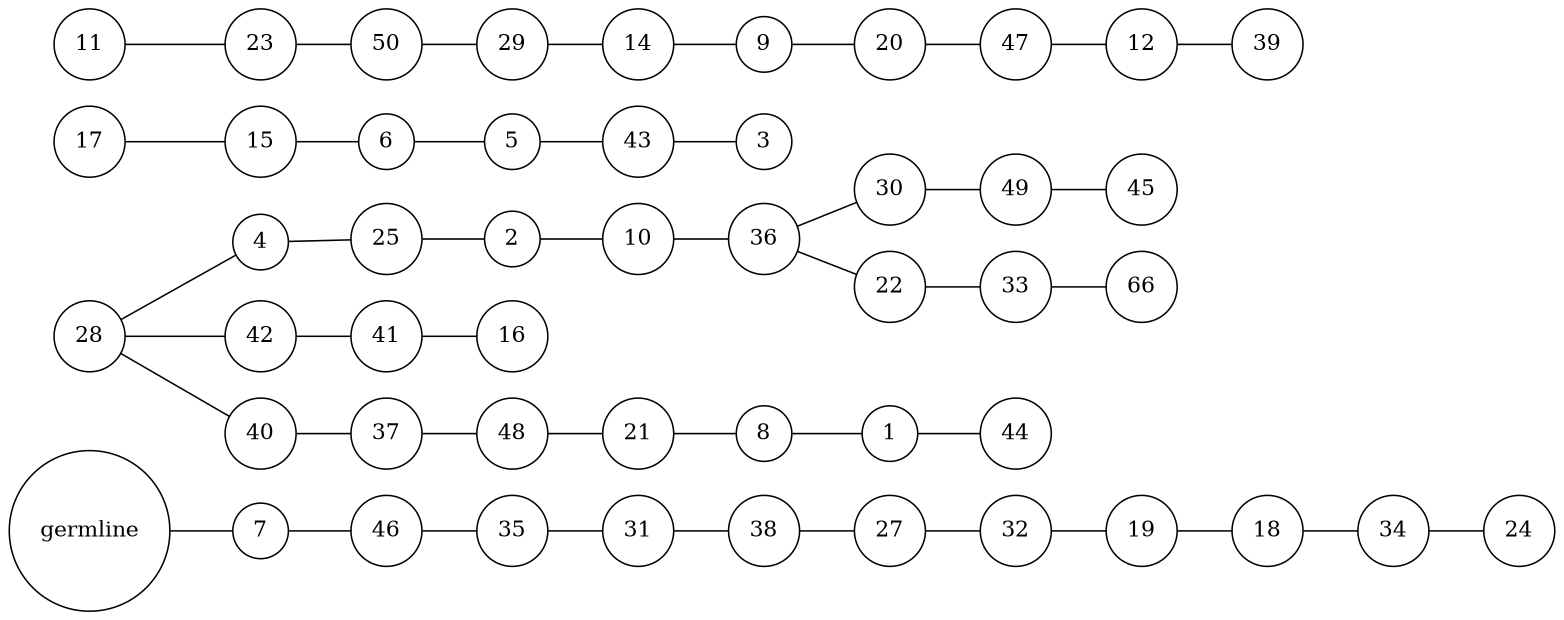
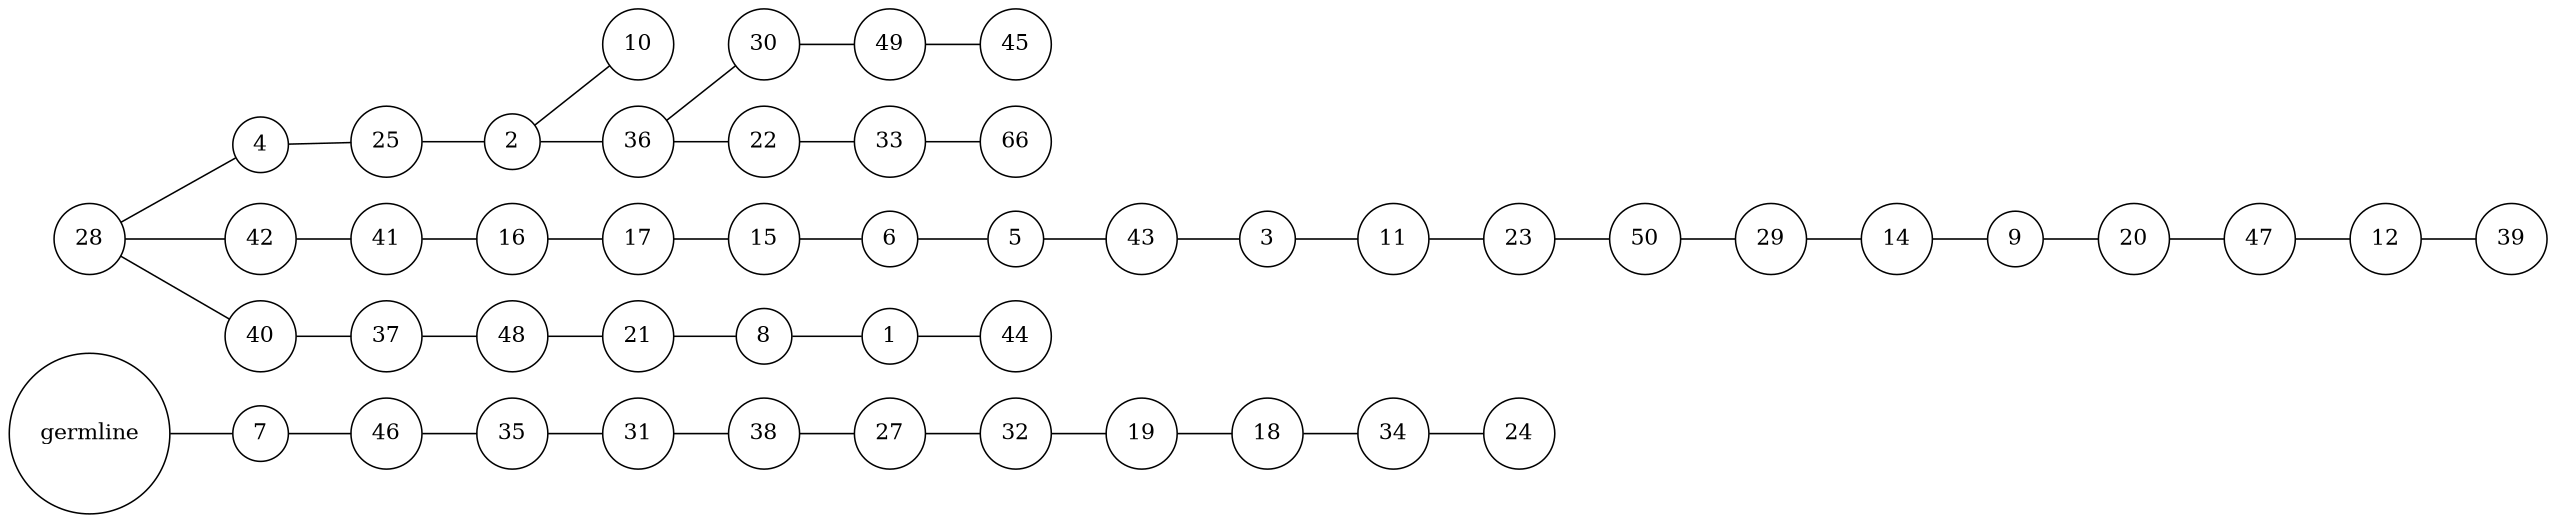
none -> (576, 239)
(701, 239) -> (572, 142)
none -> (1327, 239)
